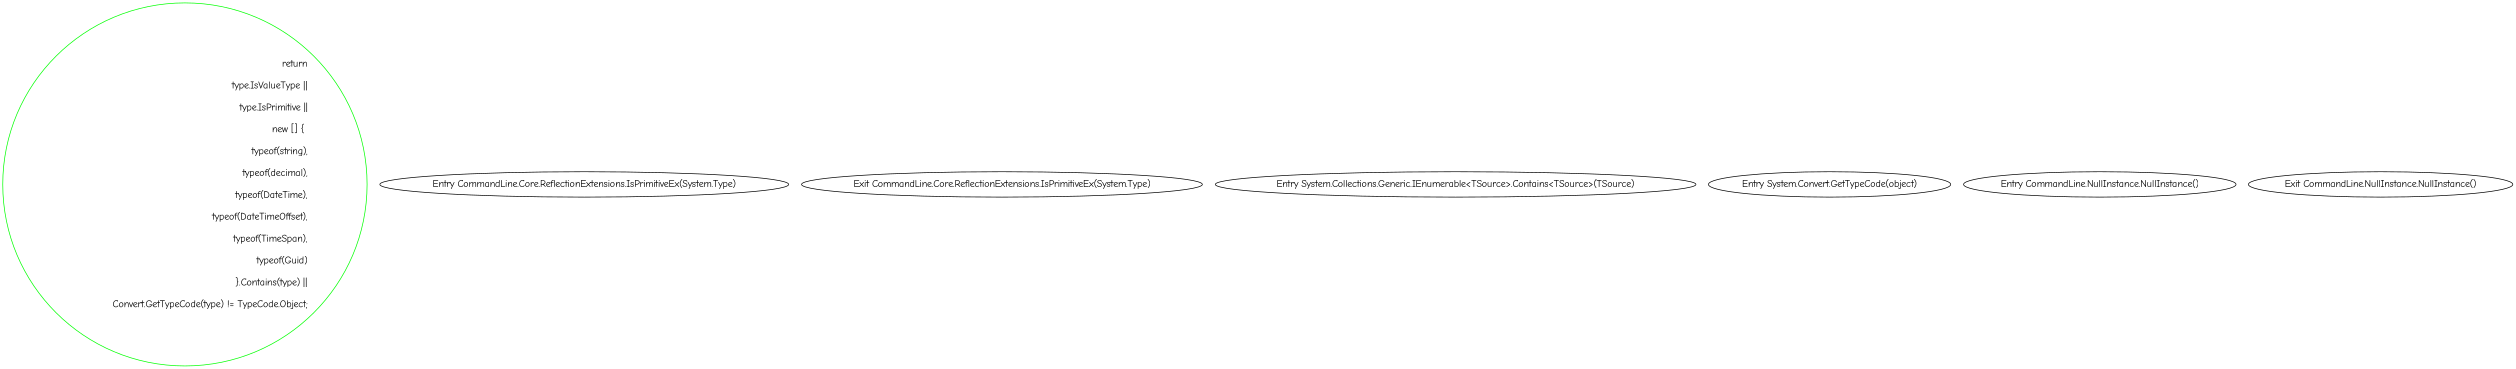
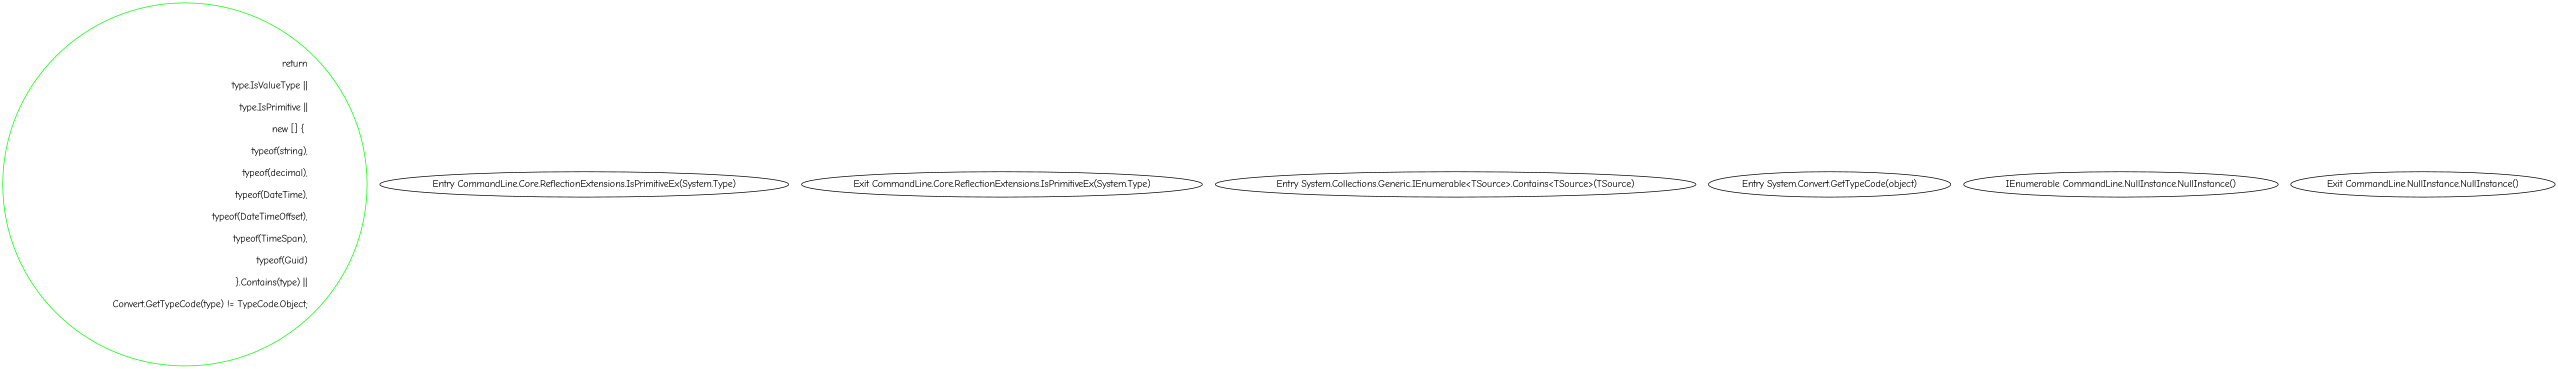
(2100, 184) -> (2121, 184)
